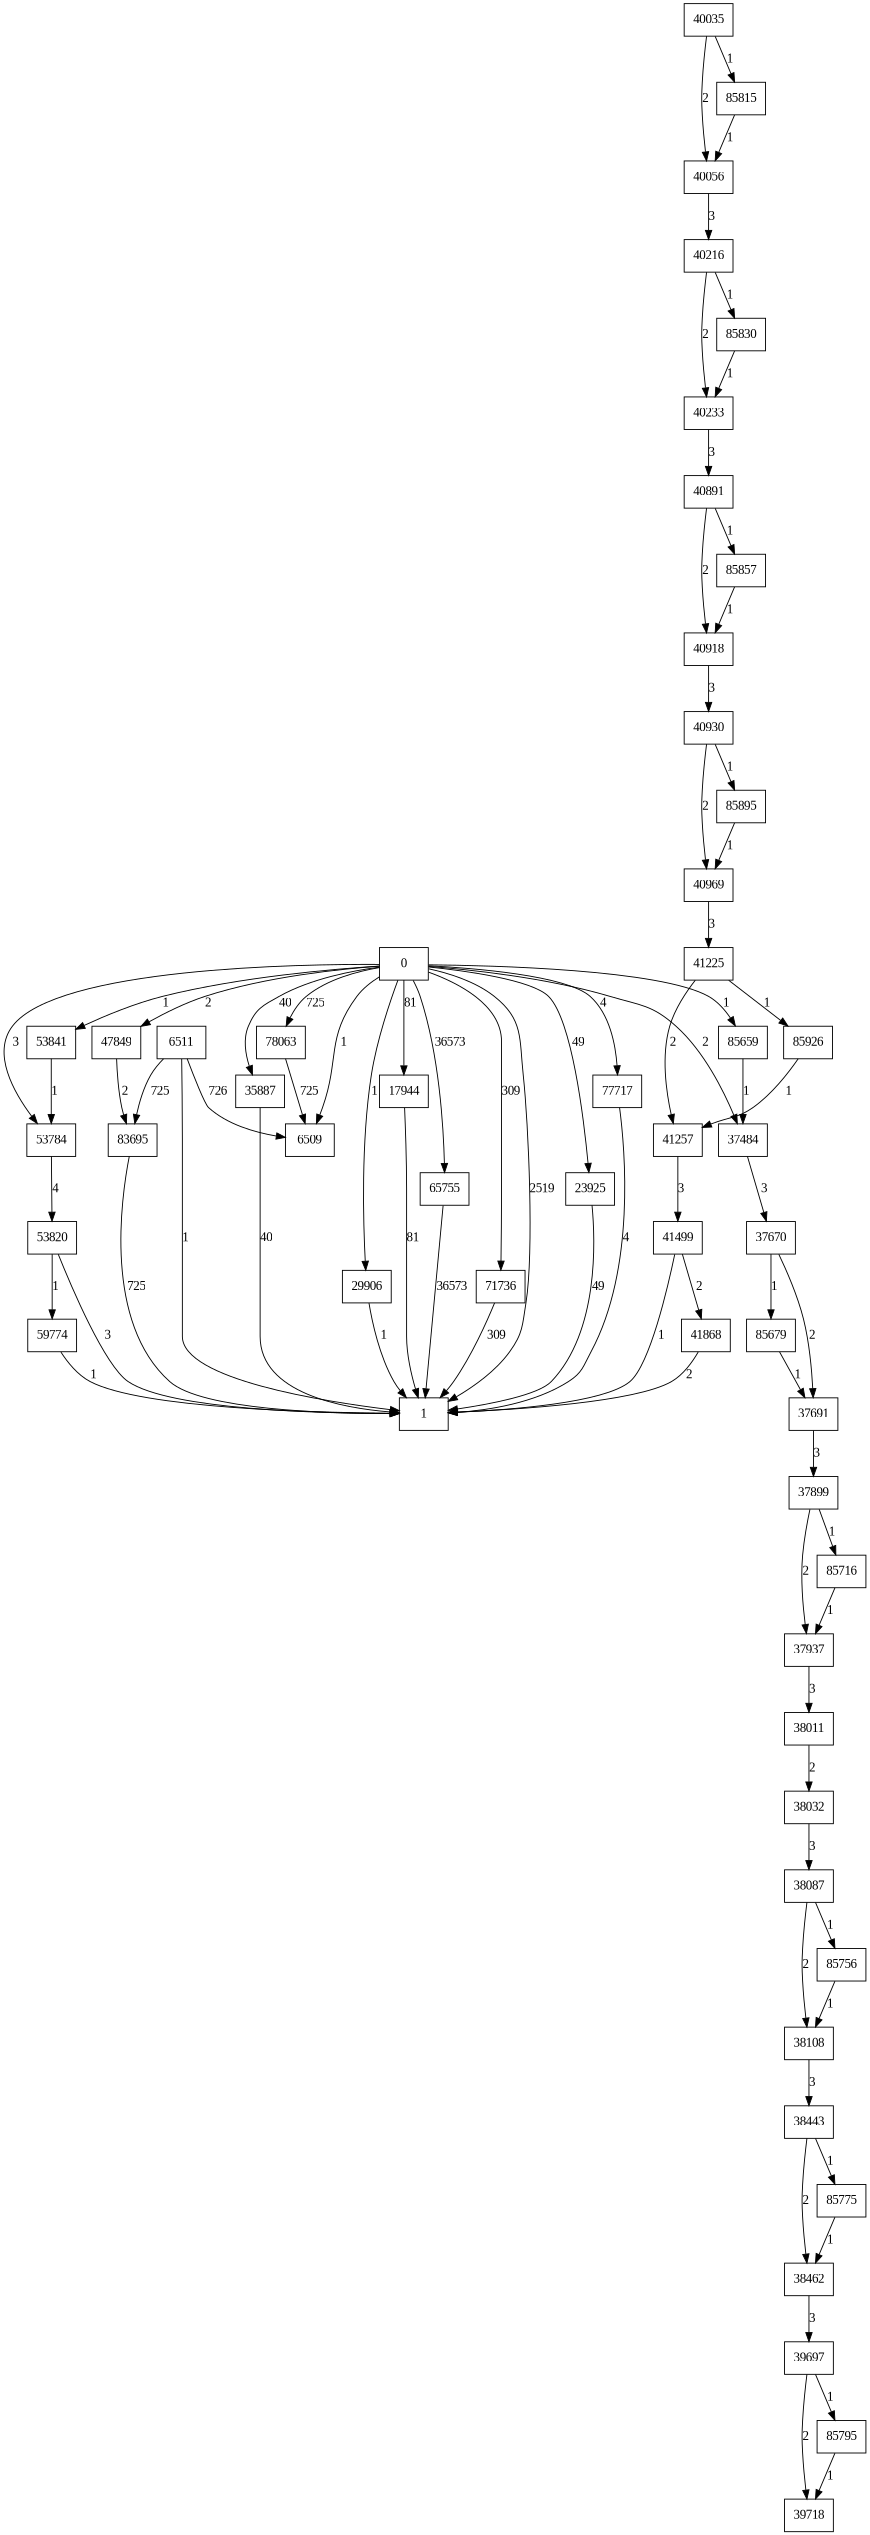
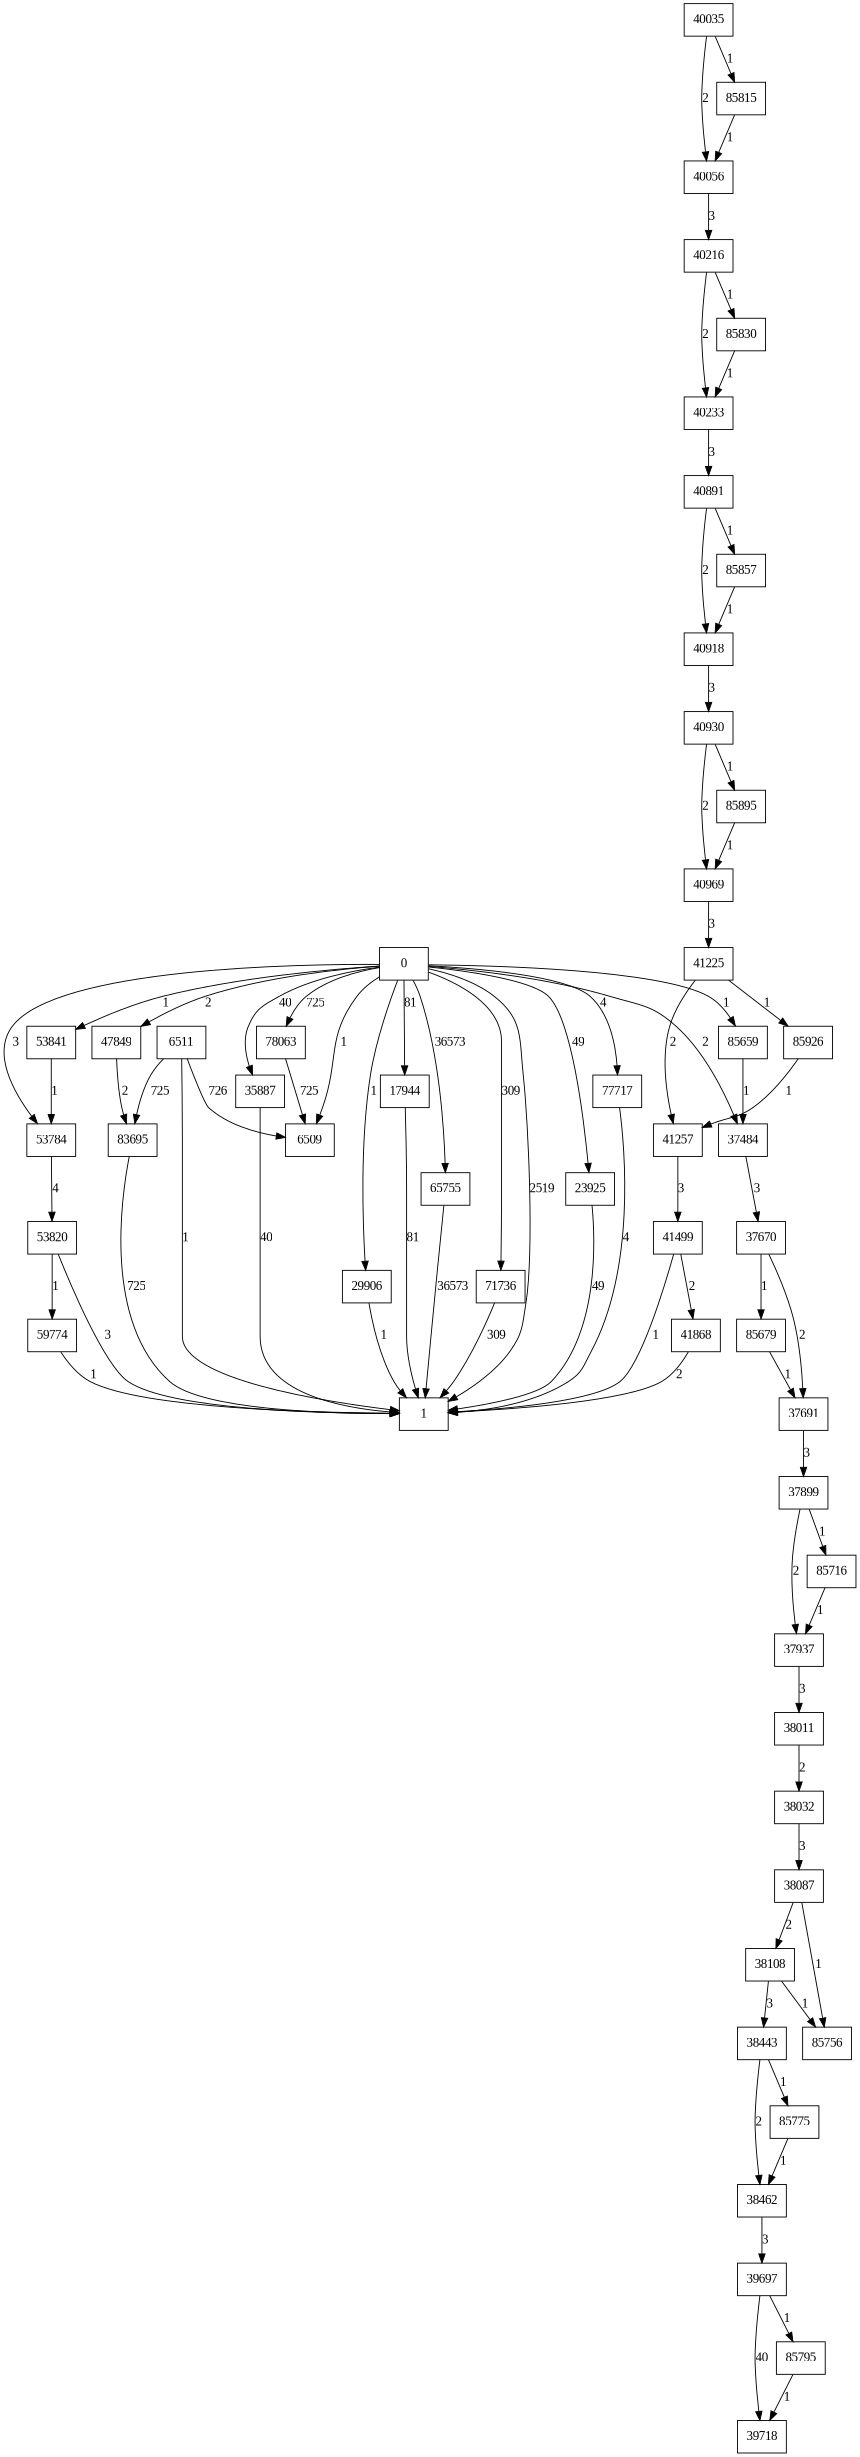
(827, 2000) -> (796, 2000)
(806, 2437) -> (762, 2358)
